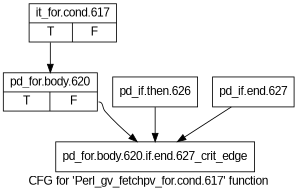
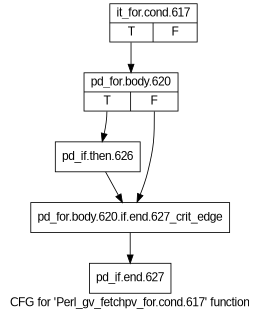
(208, 122) -> (130, 244)
none -> (106, 123)
